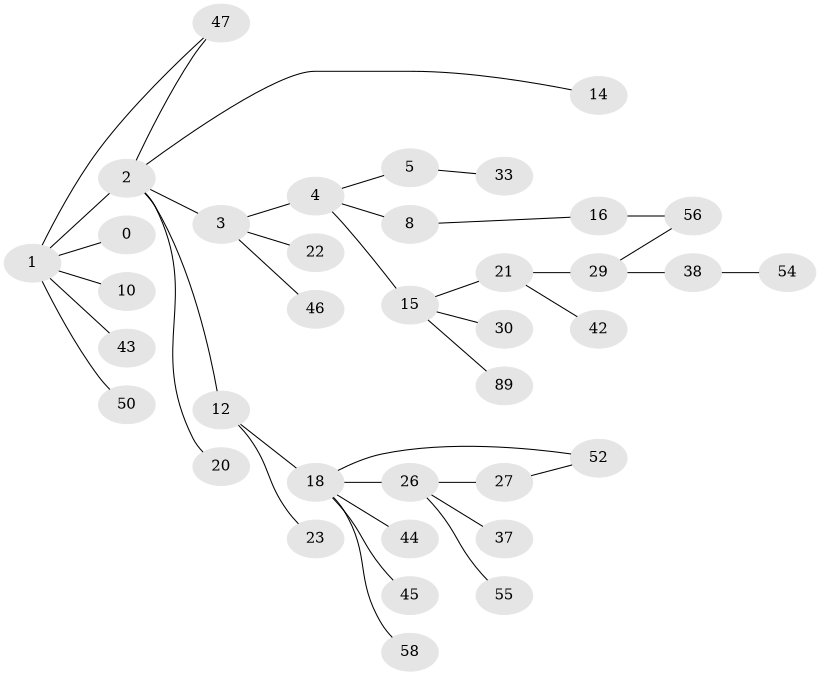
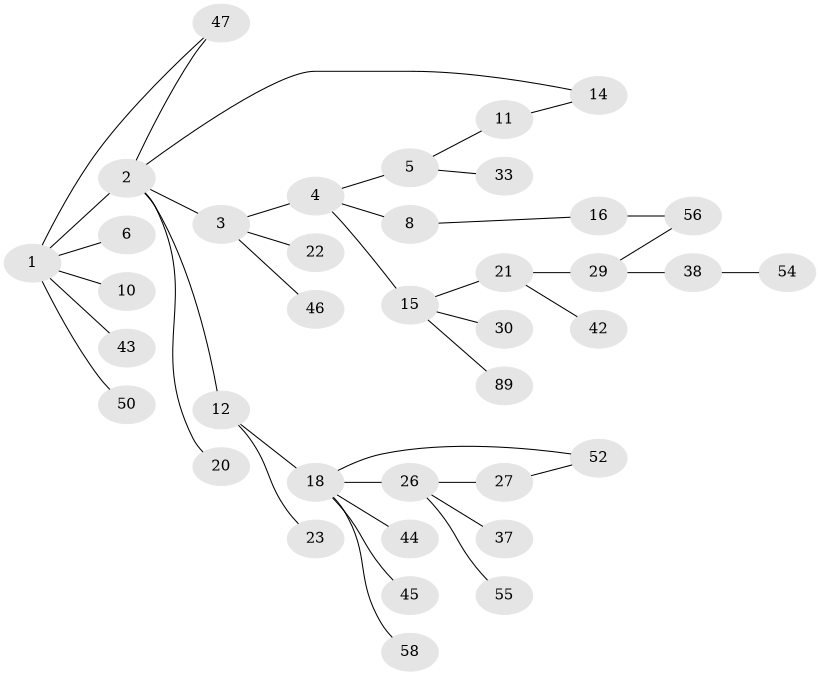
none -> (504, 120)
(127, 235) -> (127, 235)
